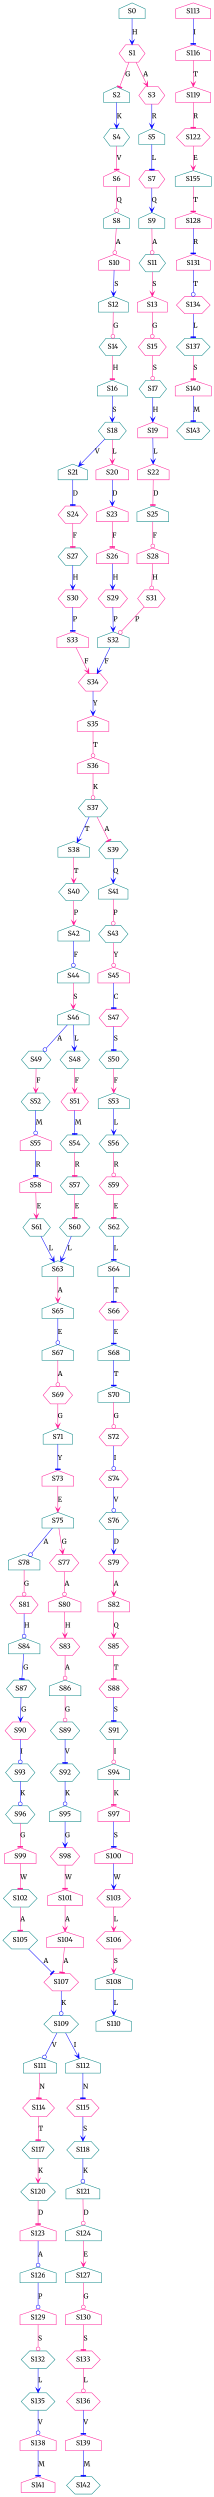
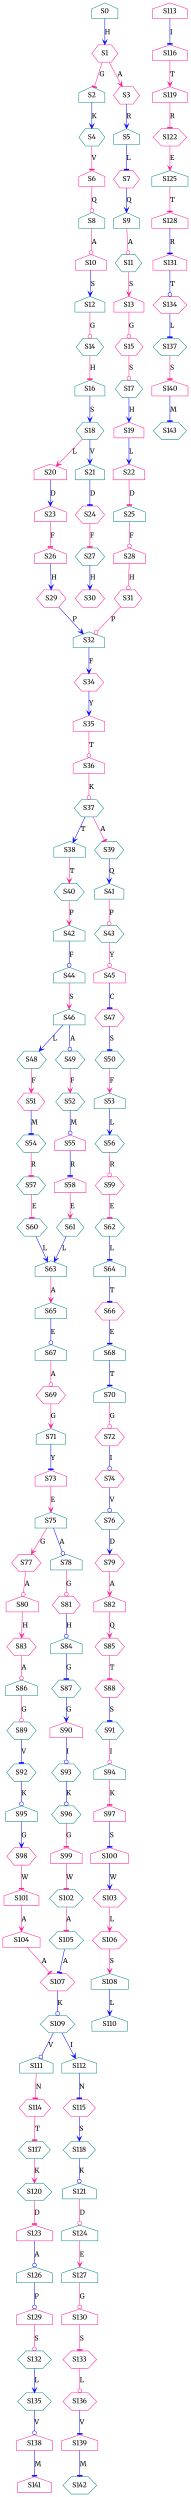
(193, 179) -> (170, 179)
(73, 641) -> none
(20, 1731) -> (66, 1731)
